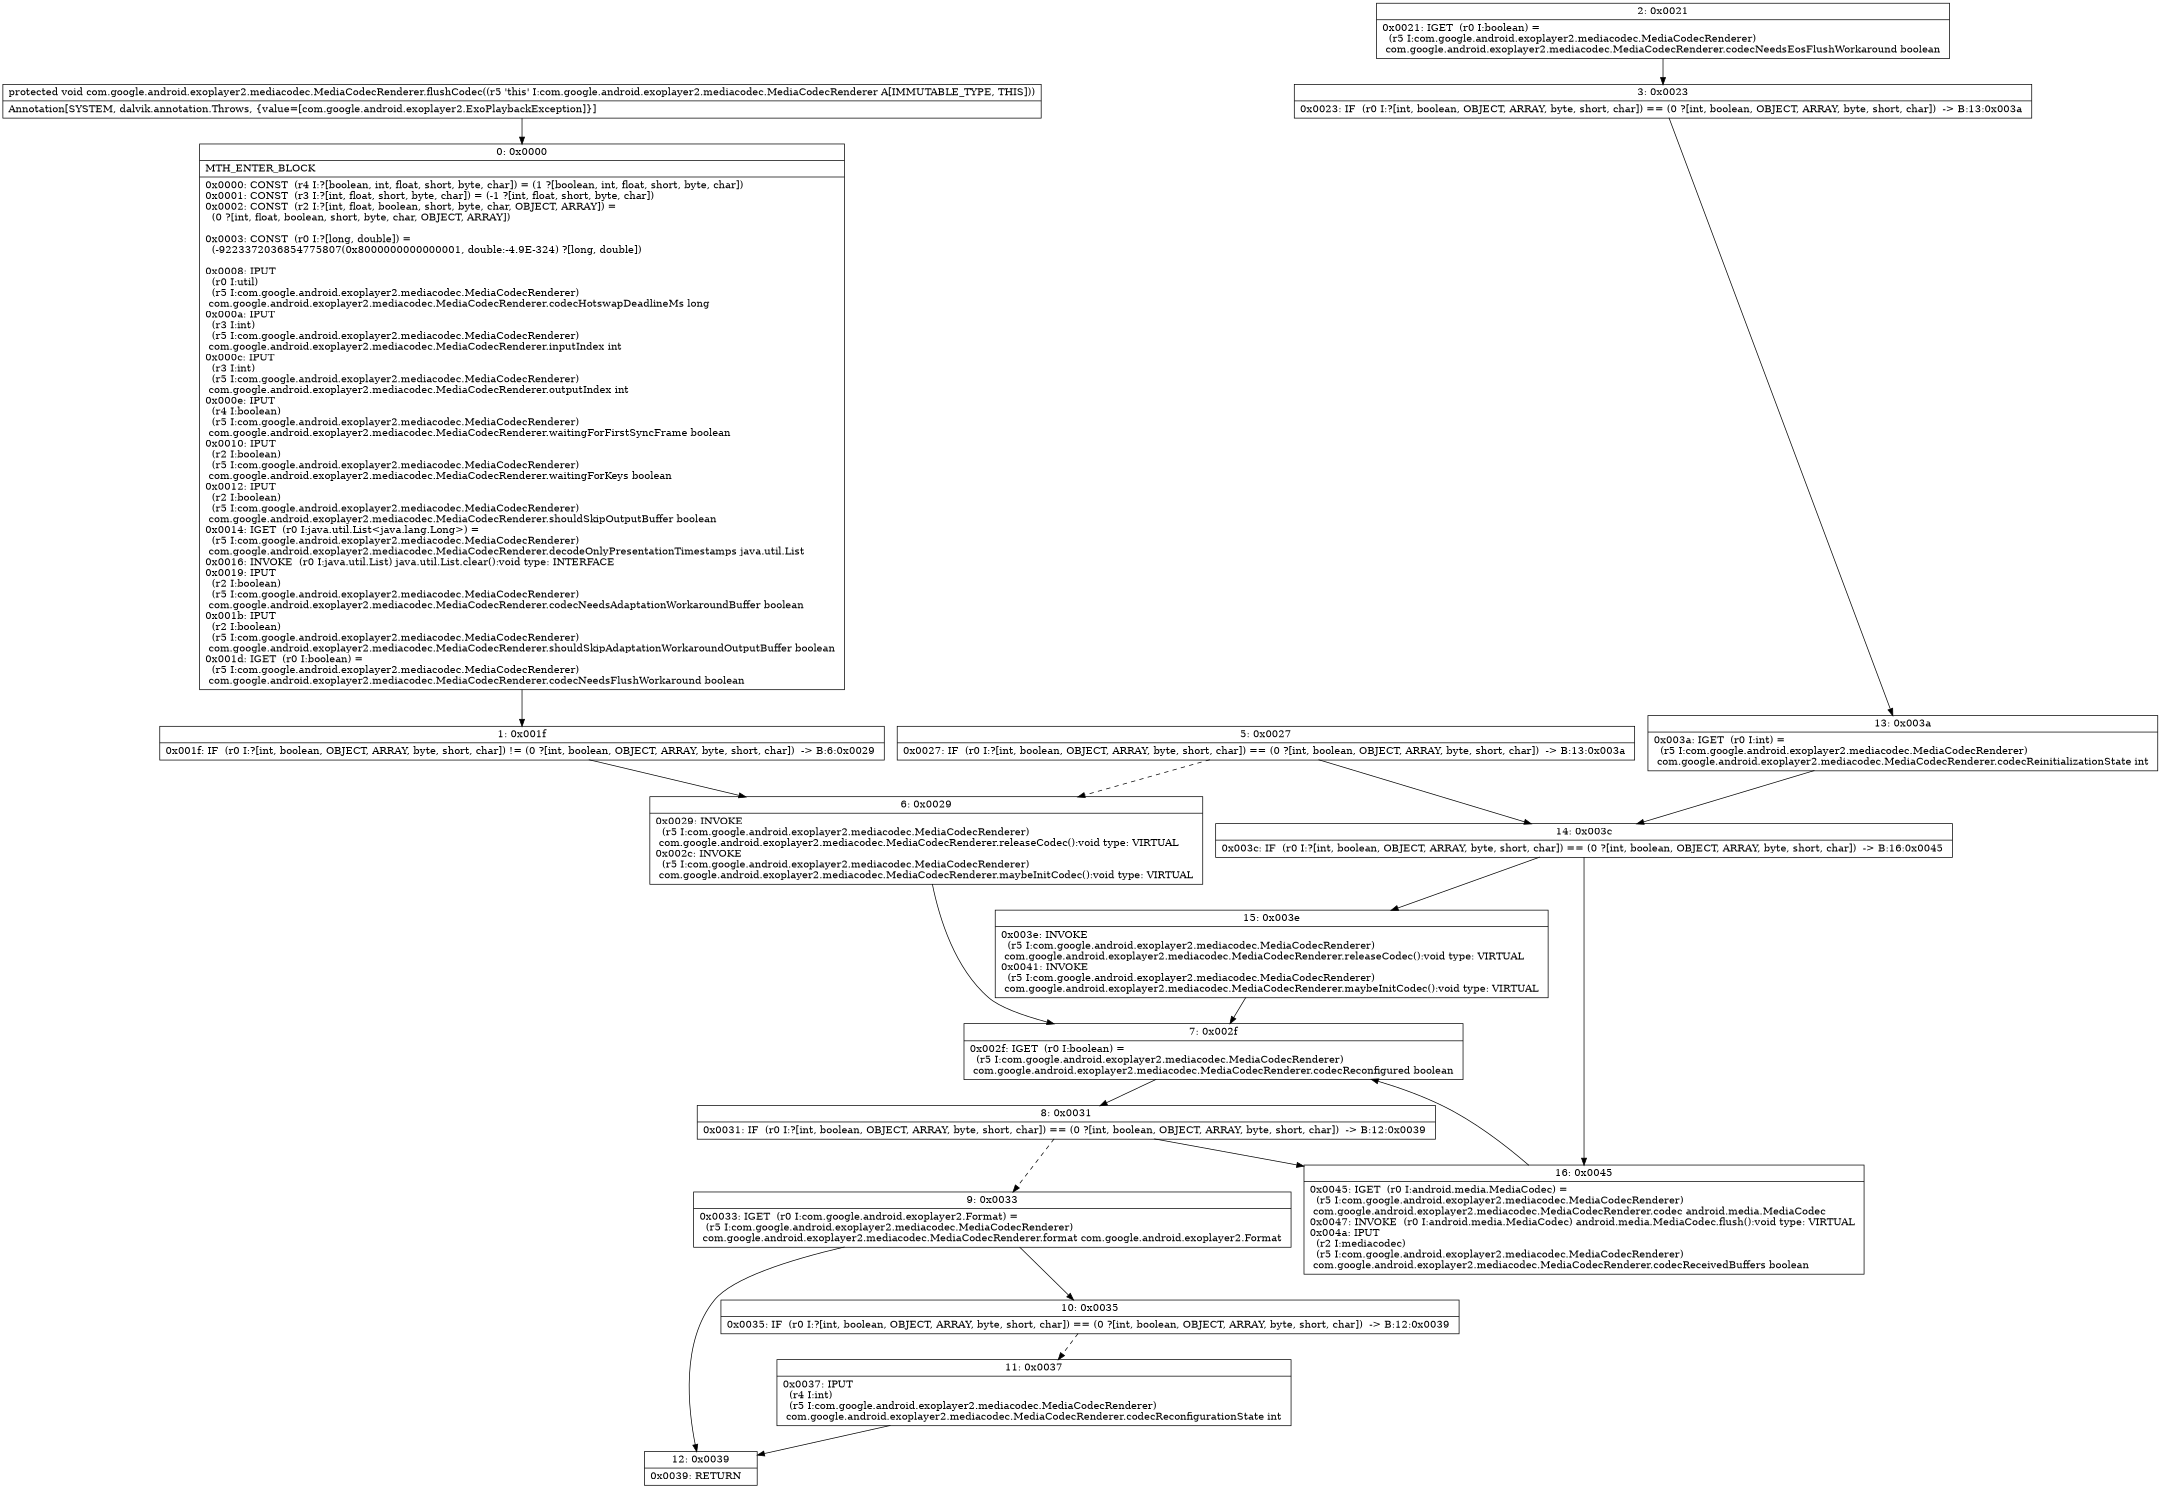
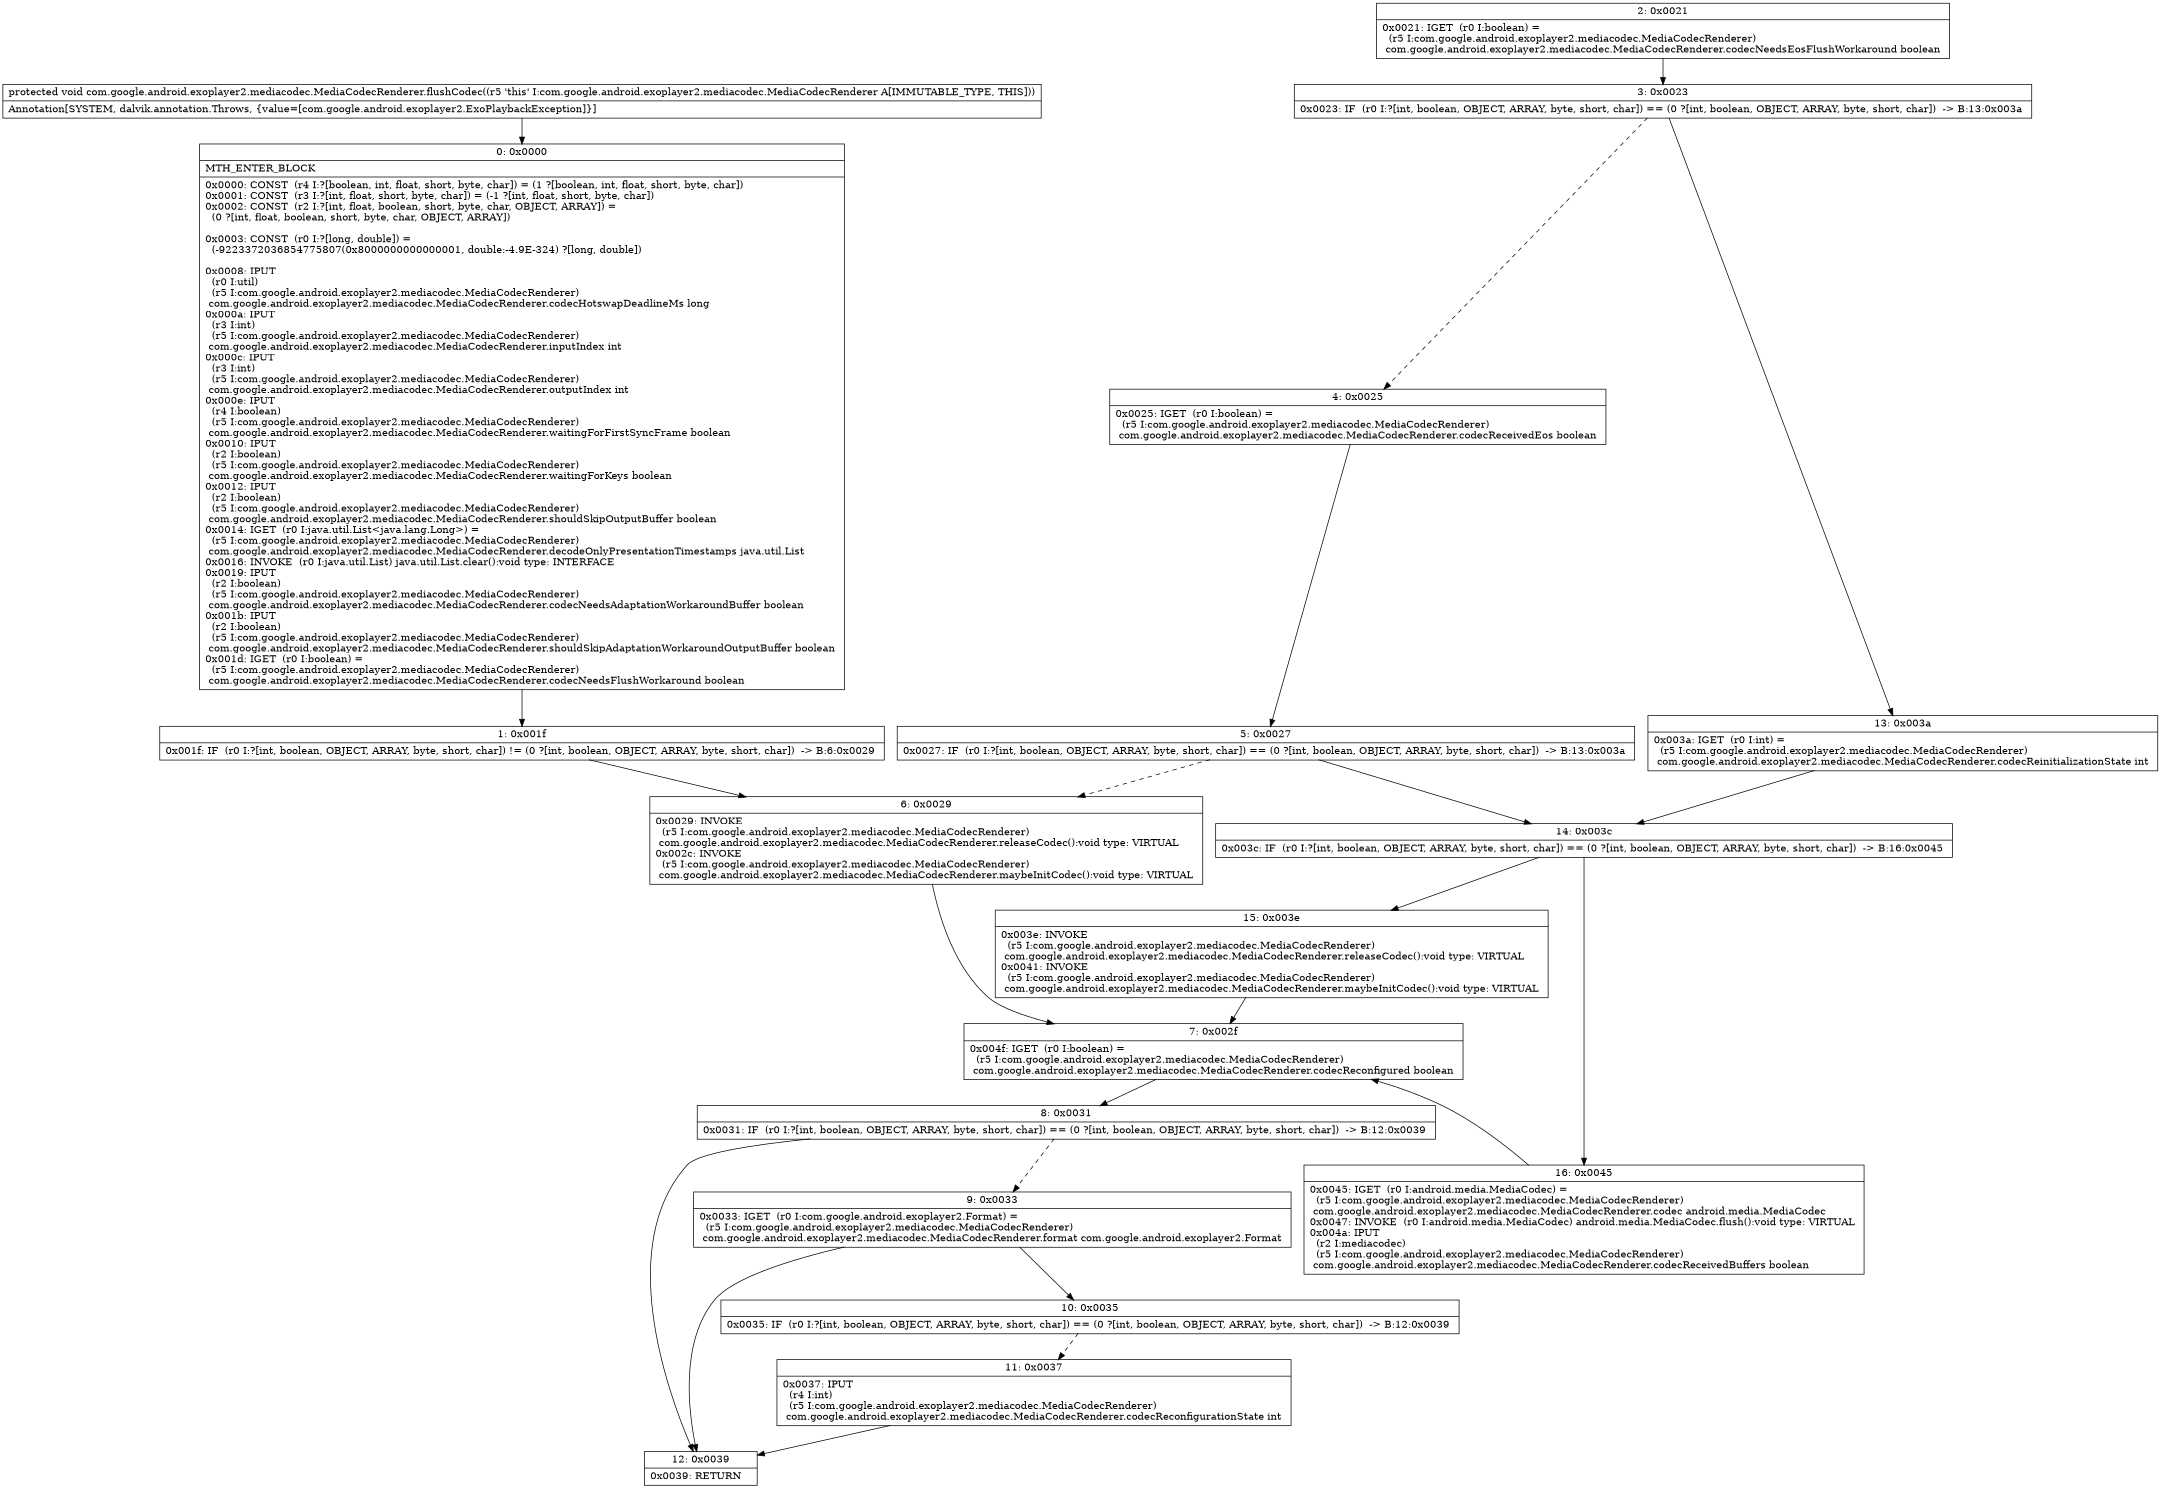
none -> (1358, 417)
(1049, 1049) -> (1049, 1049)
(1225, 1152) -> (654, 1240)
